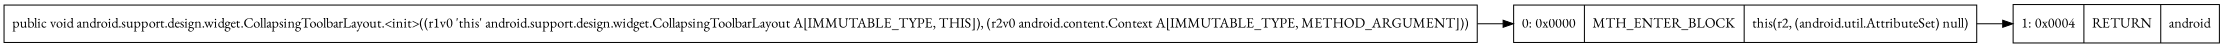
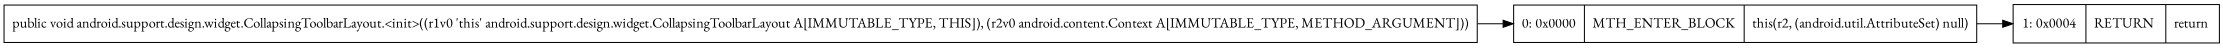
(2190, 23) -> (2191, 23)
